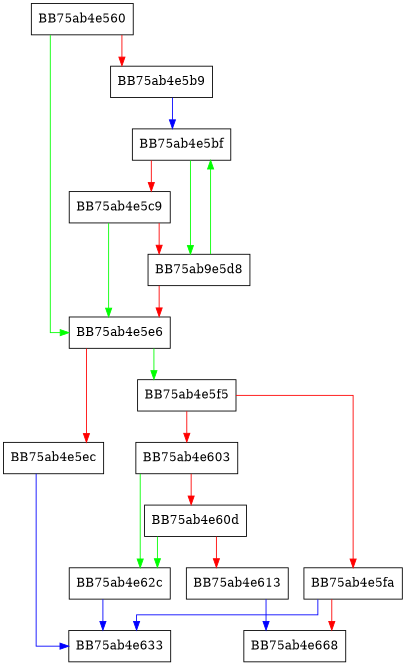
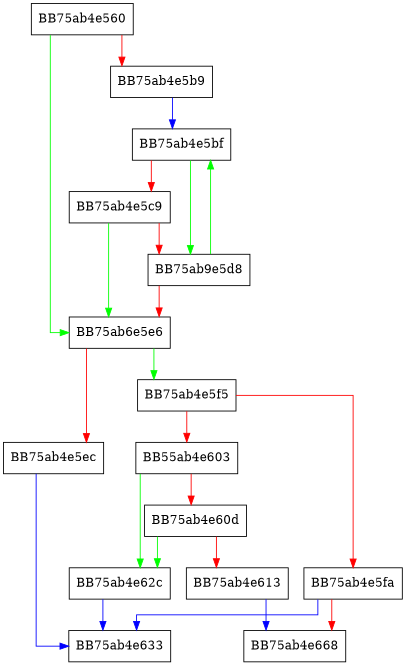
(120, 333) -> (120, 333)
(187, 458) -> (187, 458)
